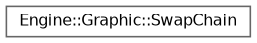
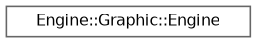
(128, 22) -> (128, 22)
